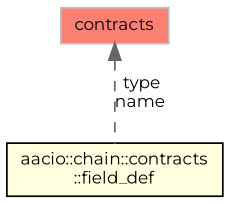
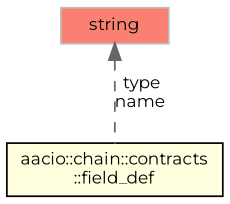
(115, 26) -> (115, 26)
